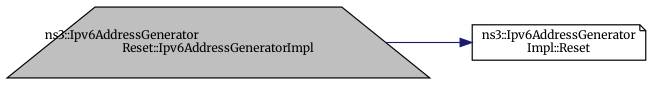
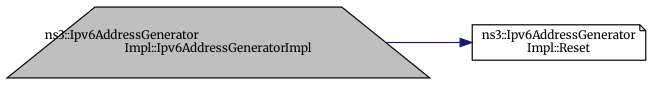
(218, 42) -> (218, 42)
